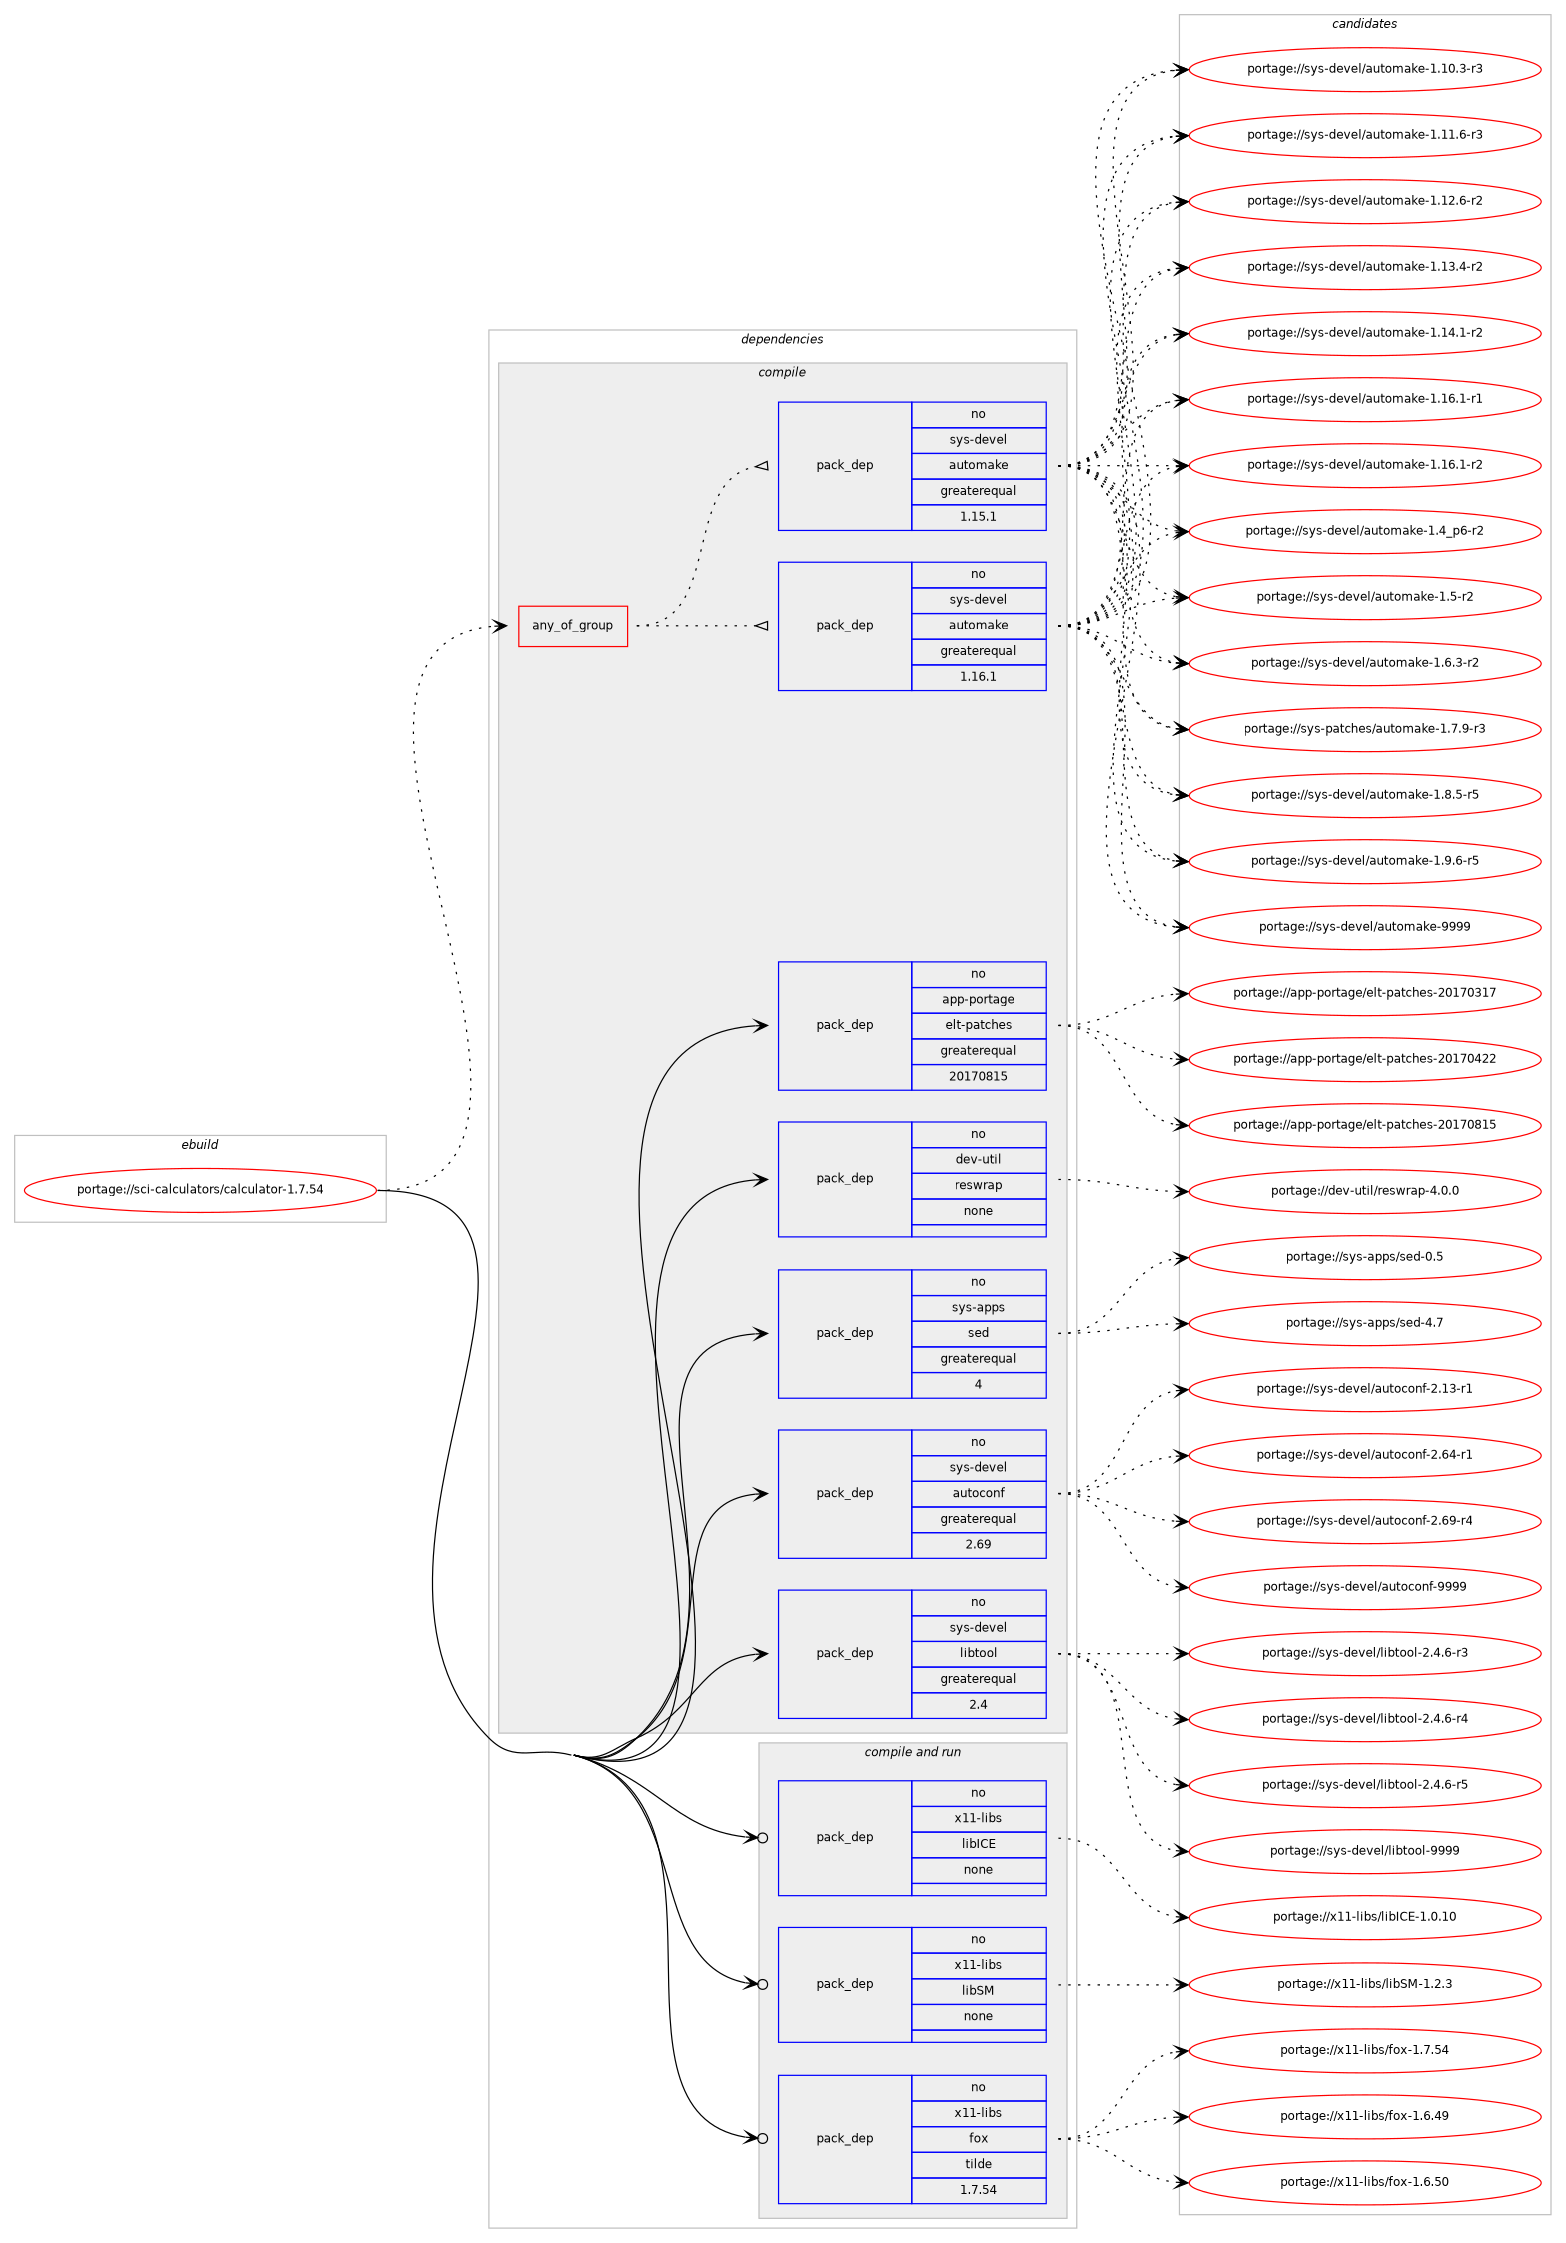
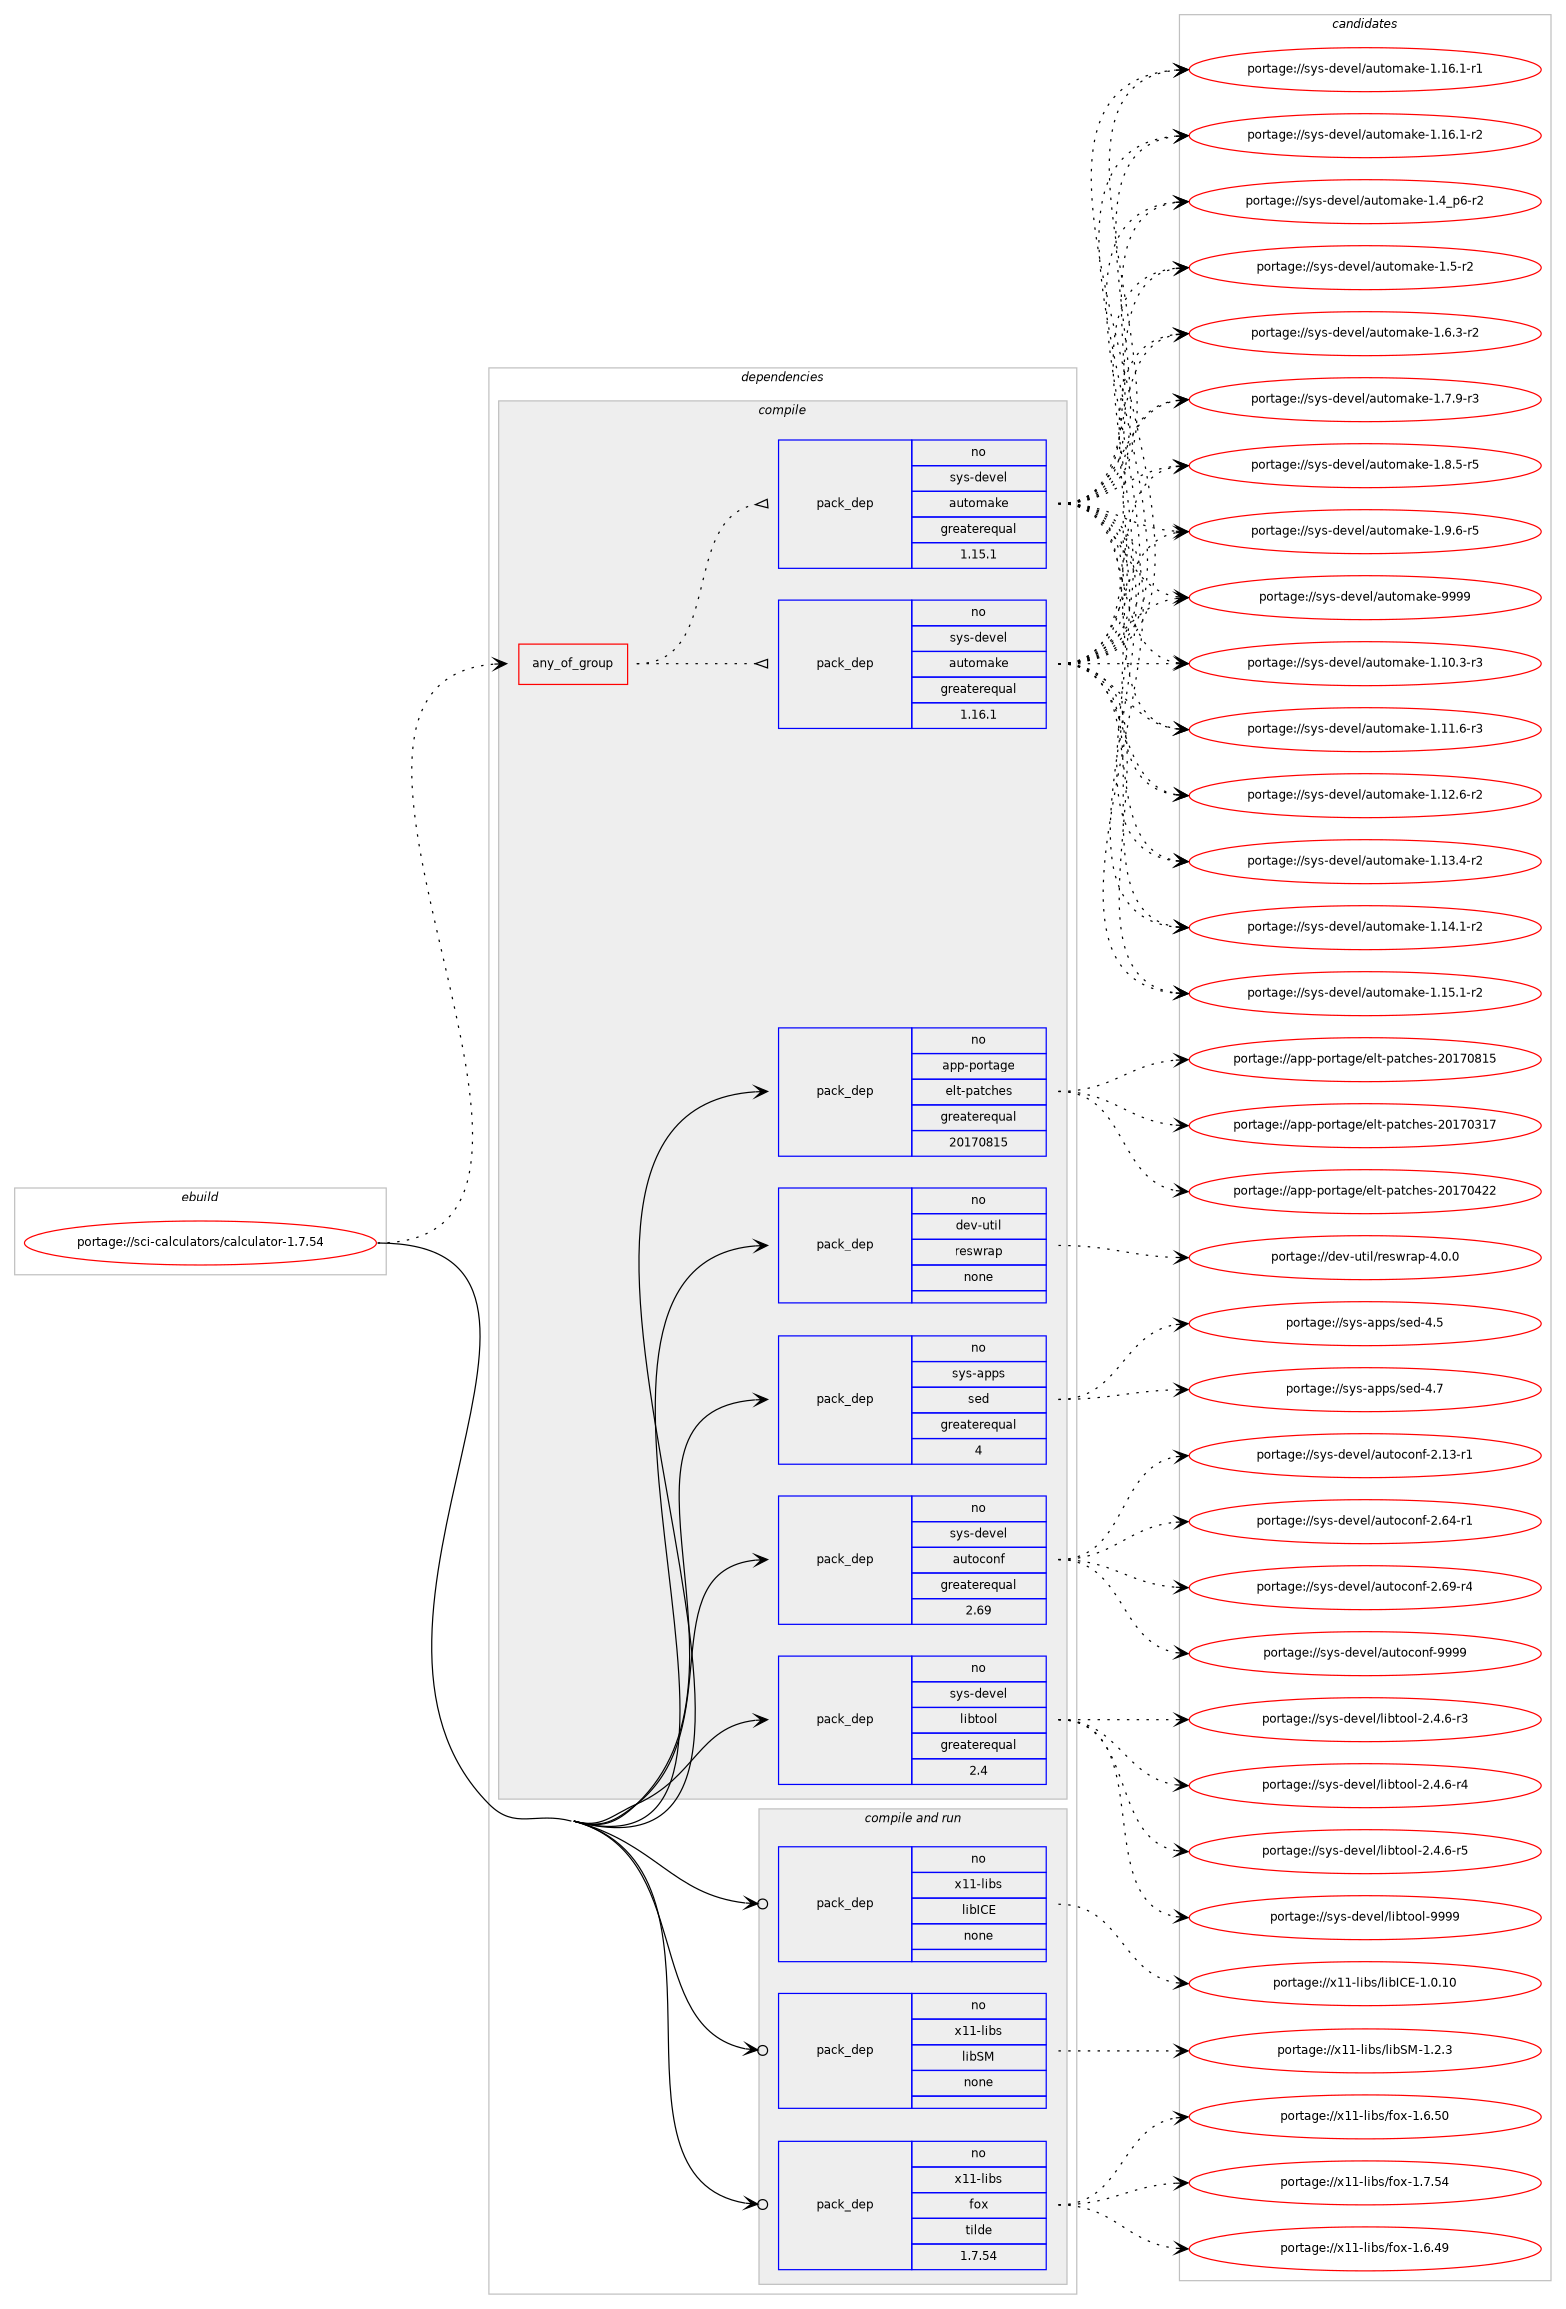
(1365, 730) -> (1365, 400)
none -> (1365, 994)
(1365, 1258) -> (1365, 1324)
